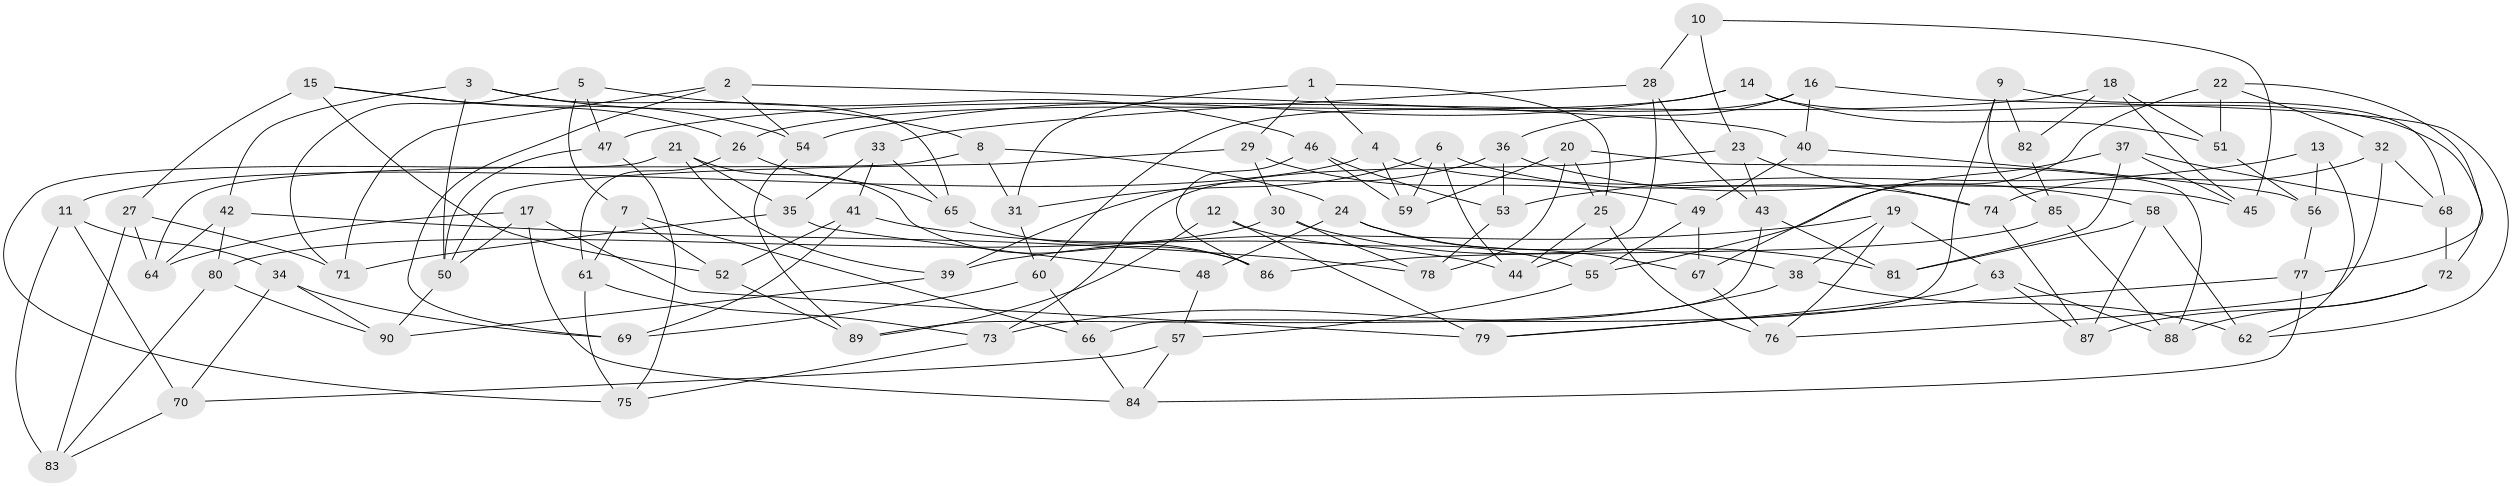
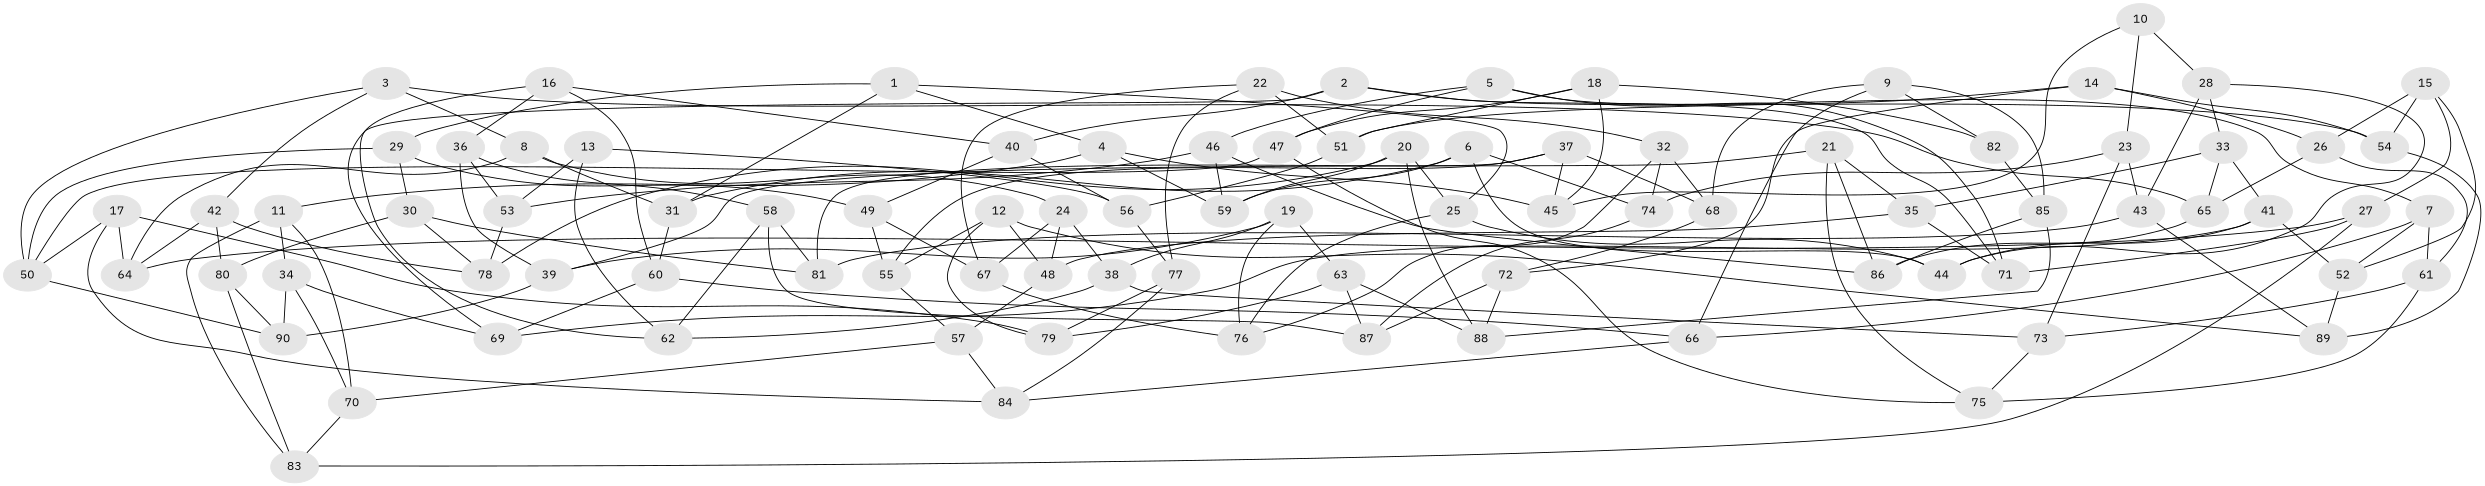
none -> (1027, 248)
